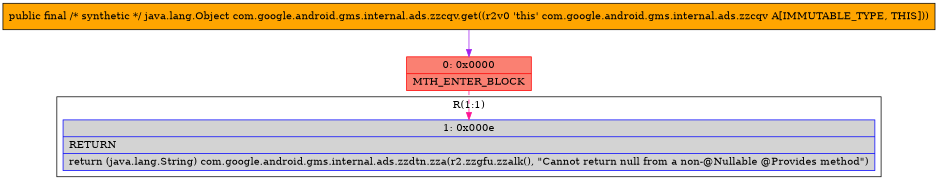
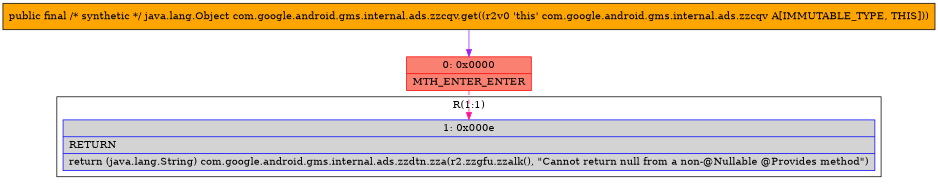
(469, 82) -> (469, 82)
